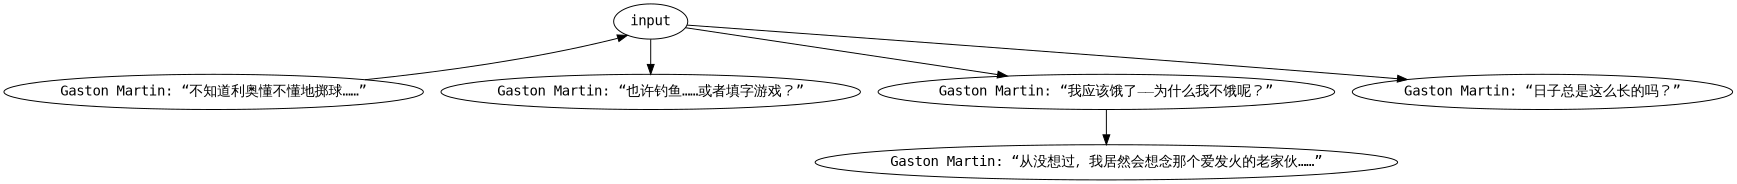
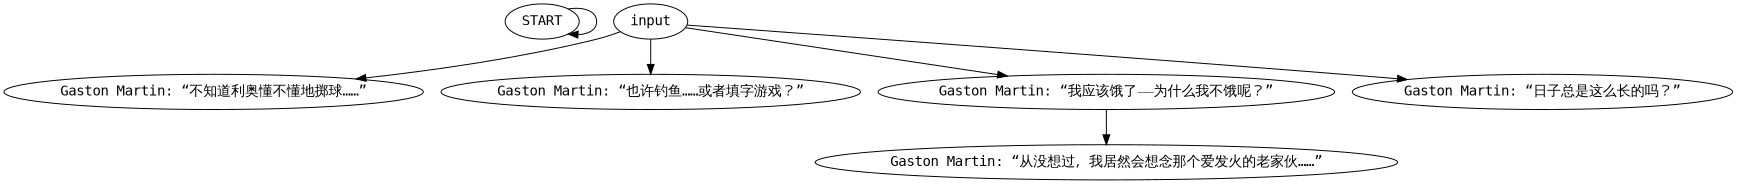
none -> (542, 22)
(492, 63) -> (494, 60)
